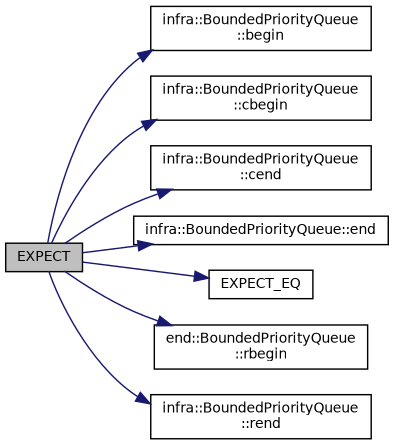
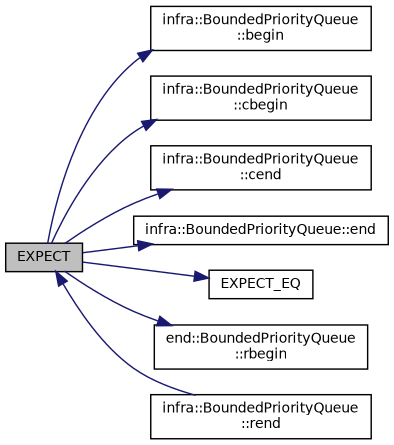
(84, 341) -> (117, 355)
